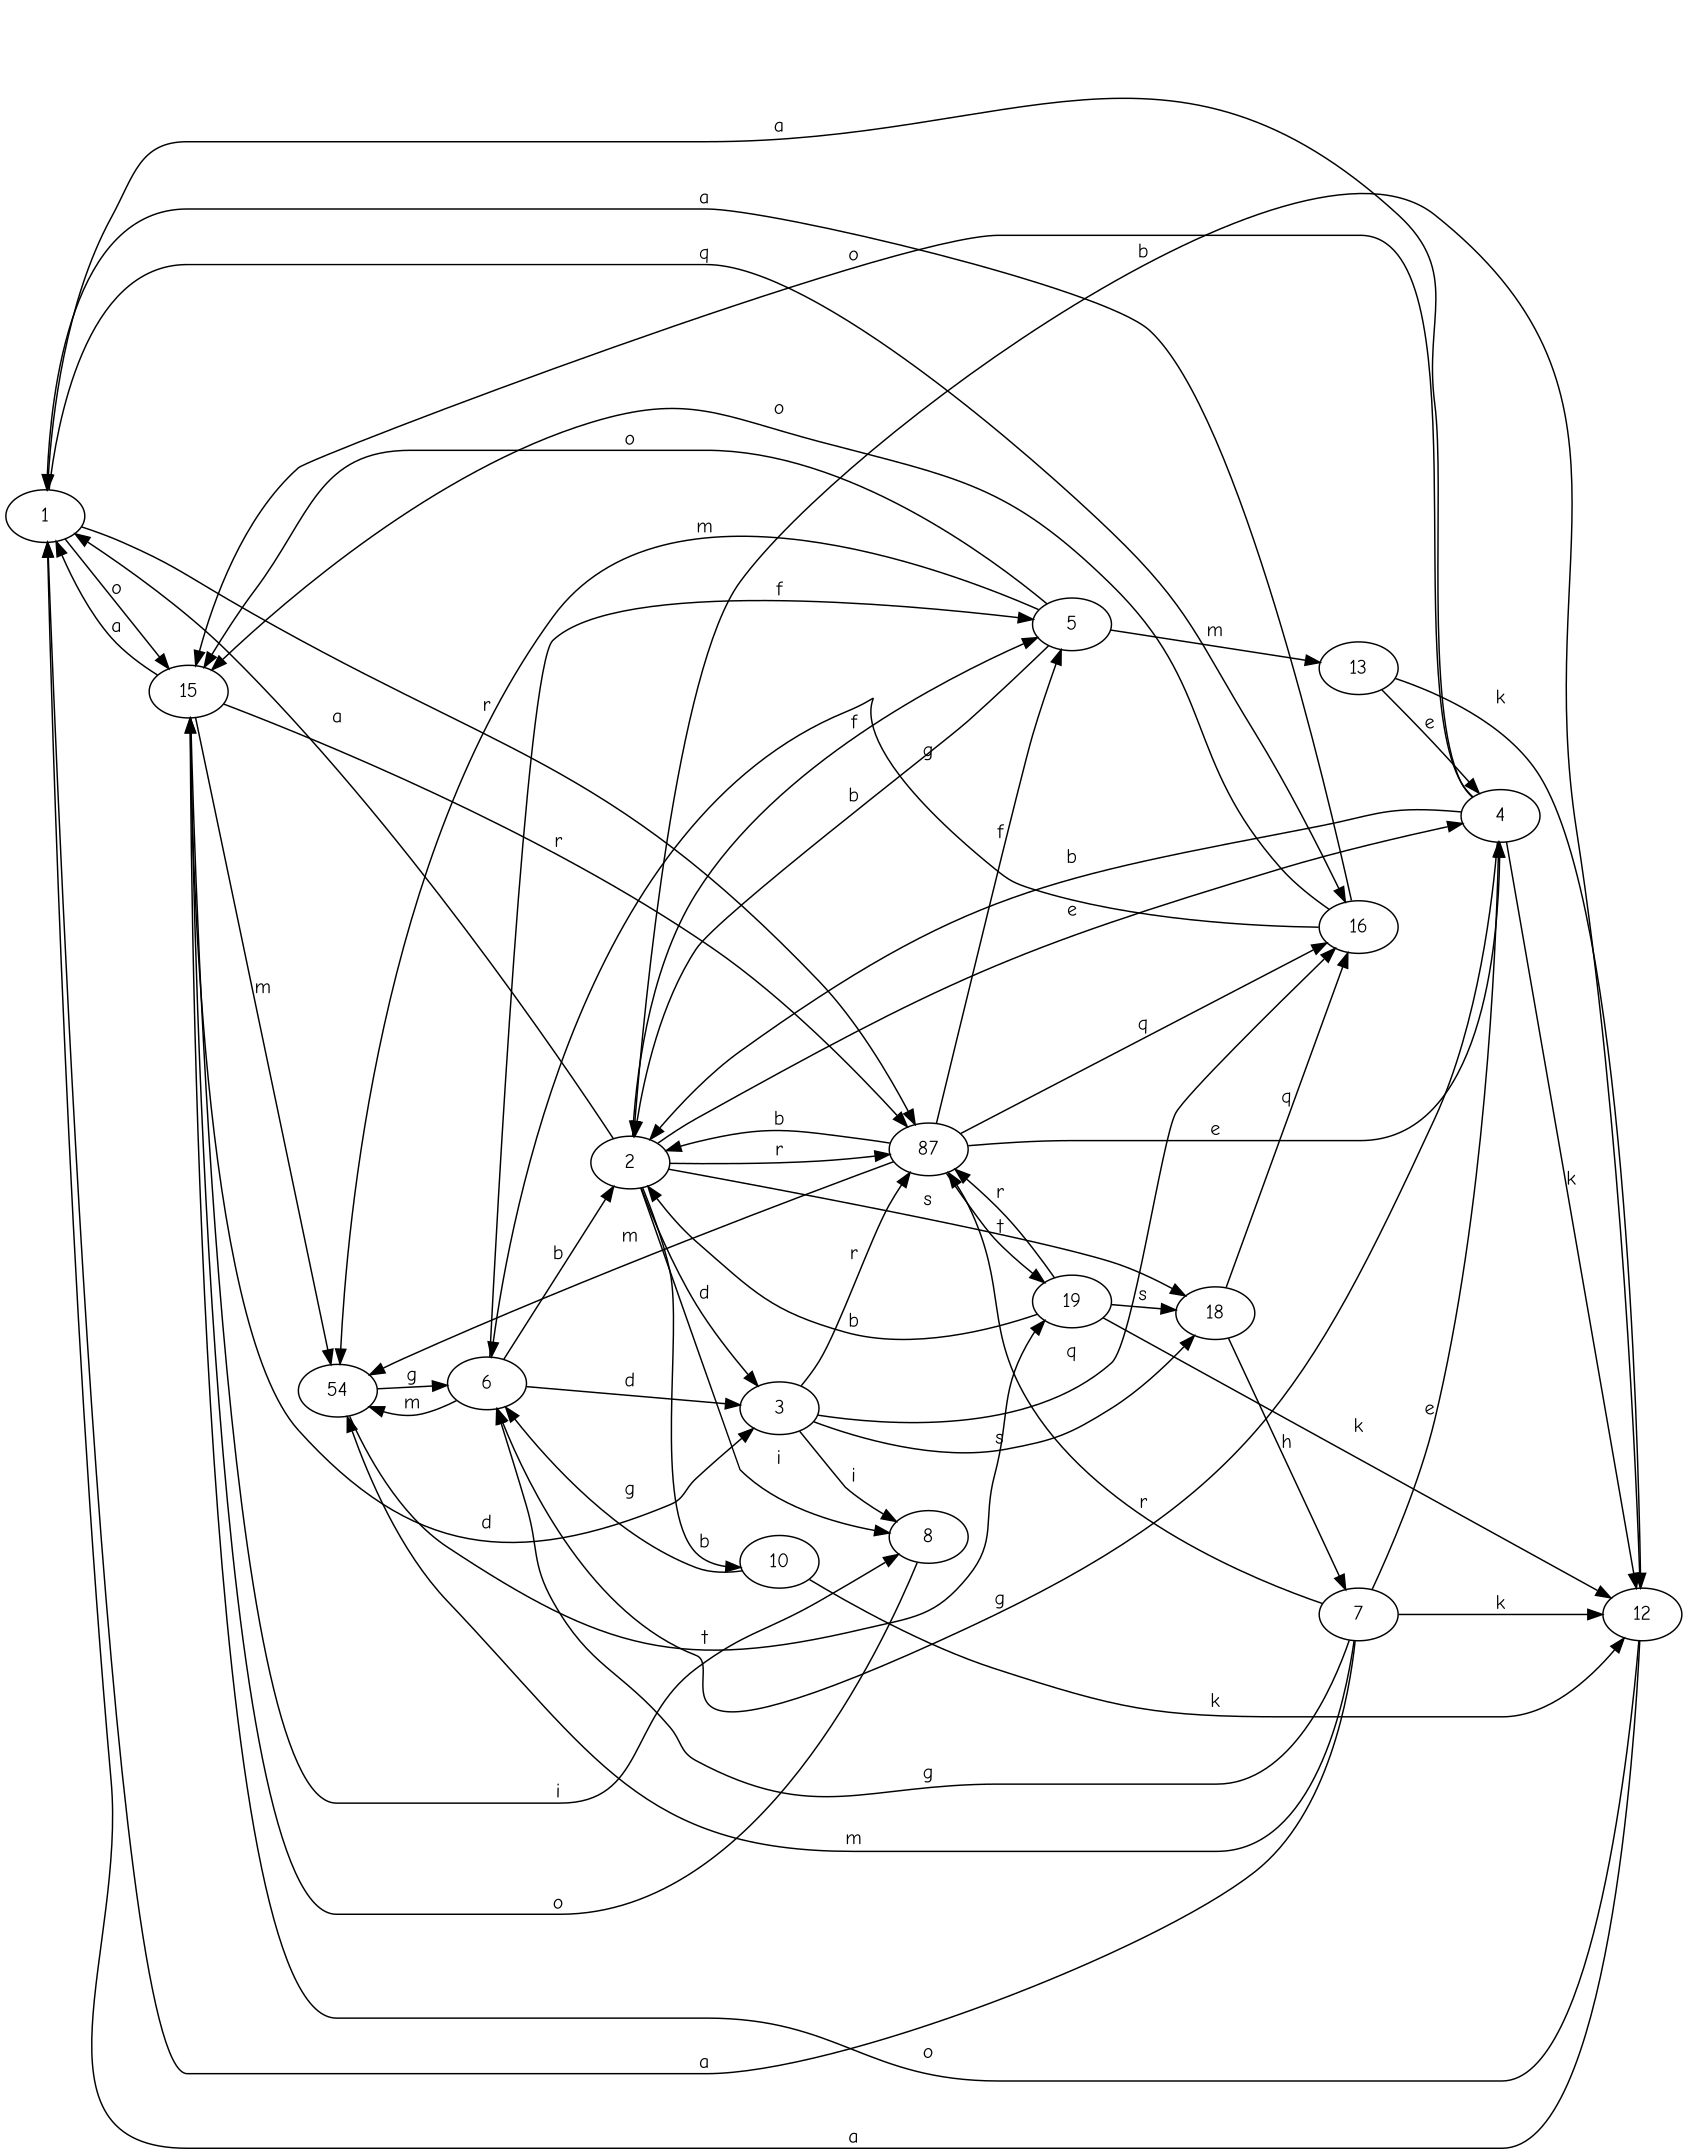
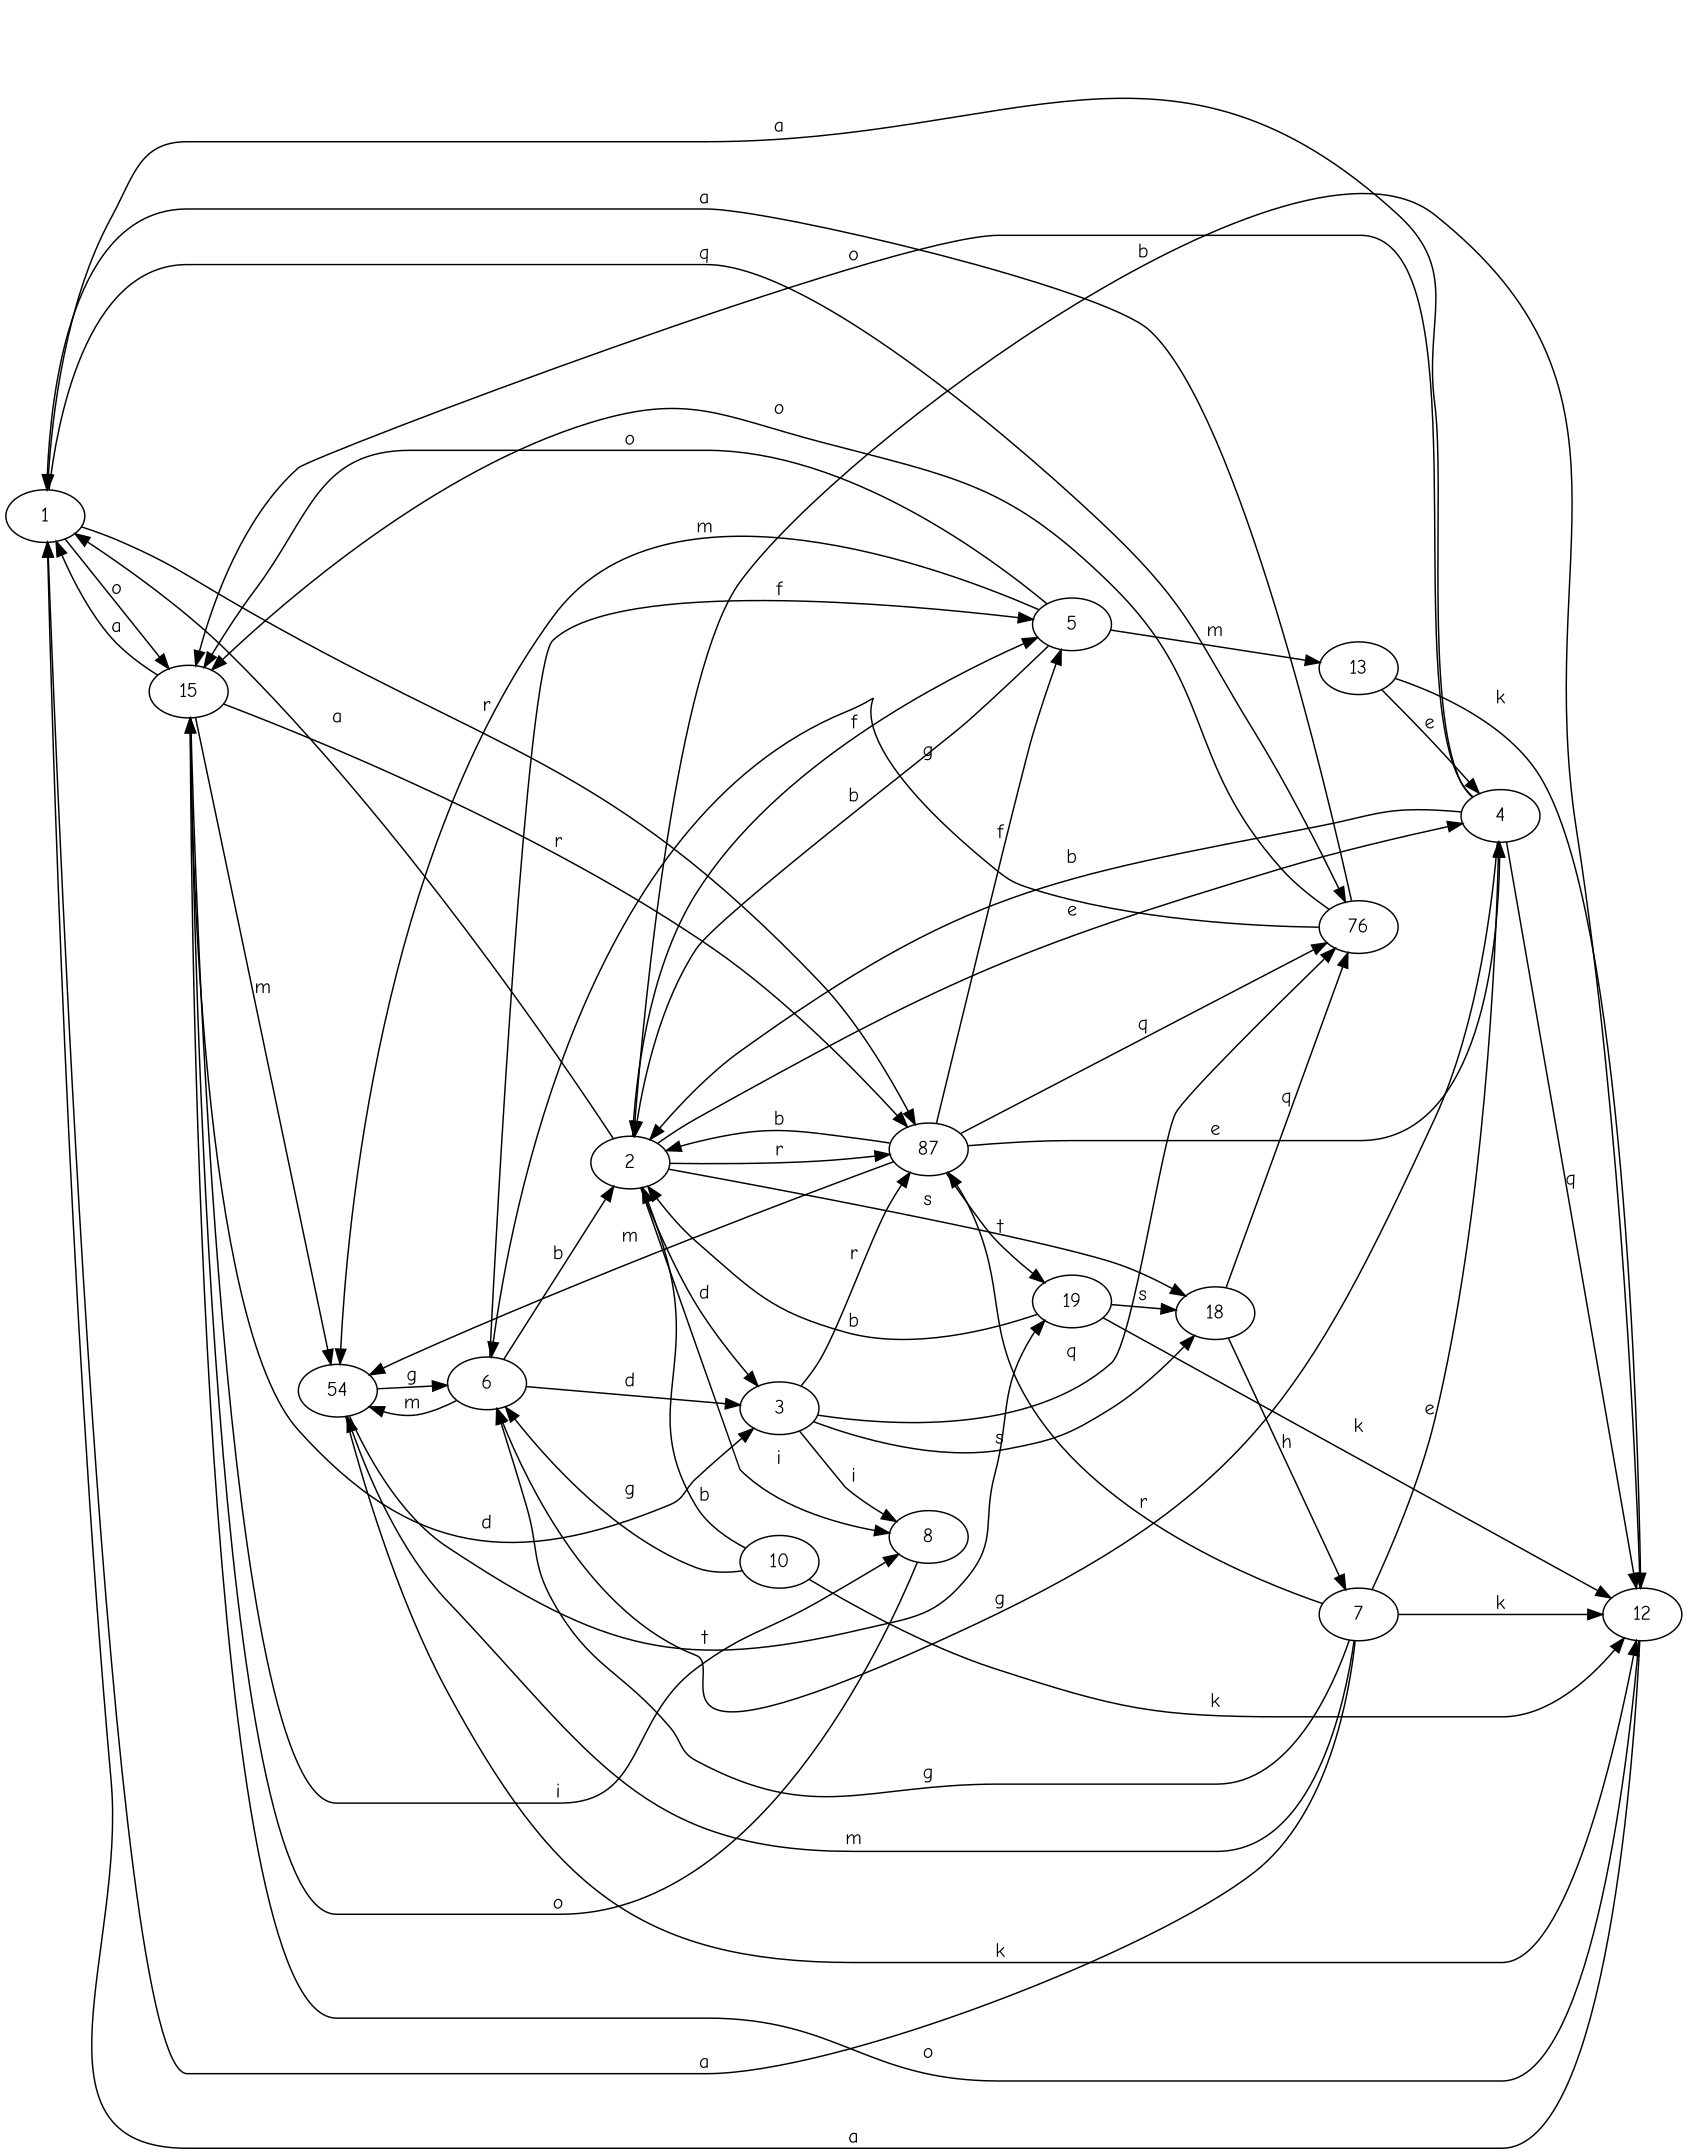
(1359, 927) -> (1359, 927)
(1571, 1179) -> (1571, 1179)
(1014, 1225) -> none
(672, 1387) -> (672, 1387)
none -> (943, 1963)
